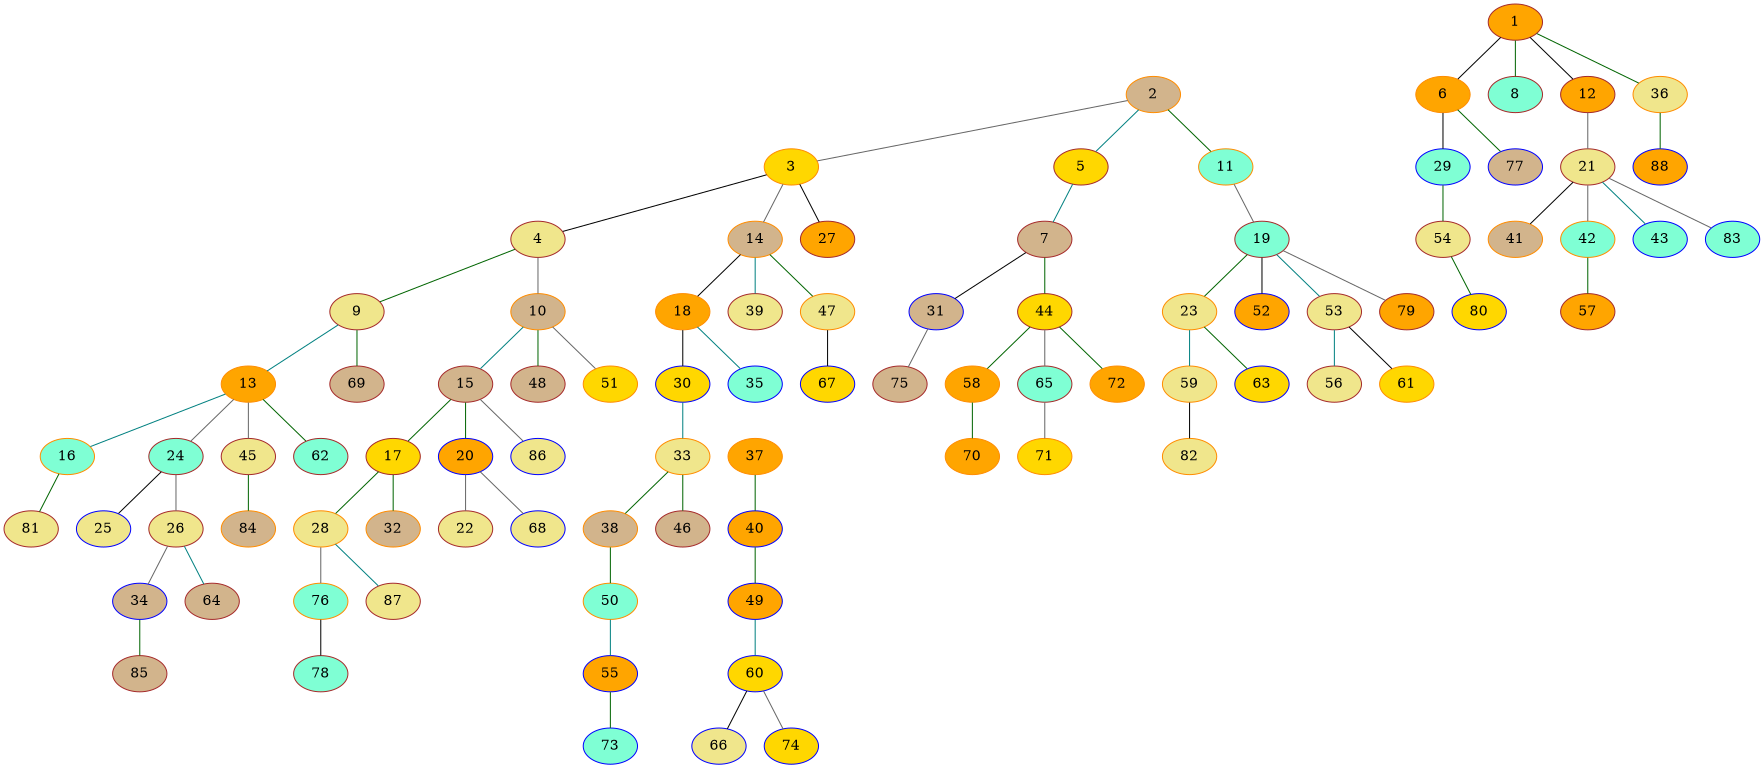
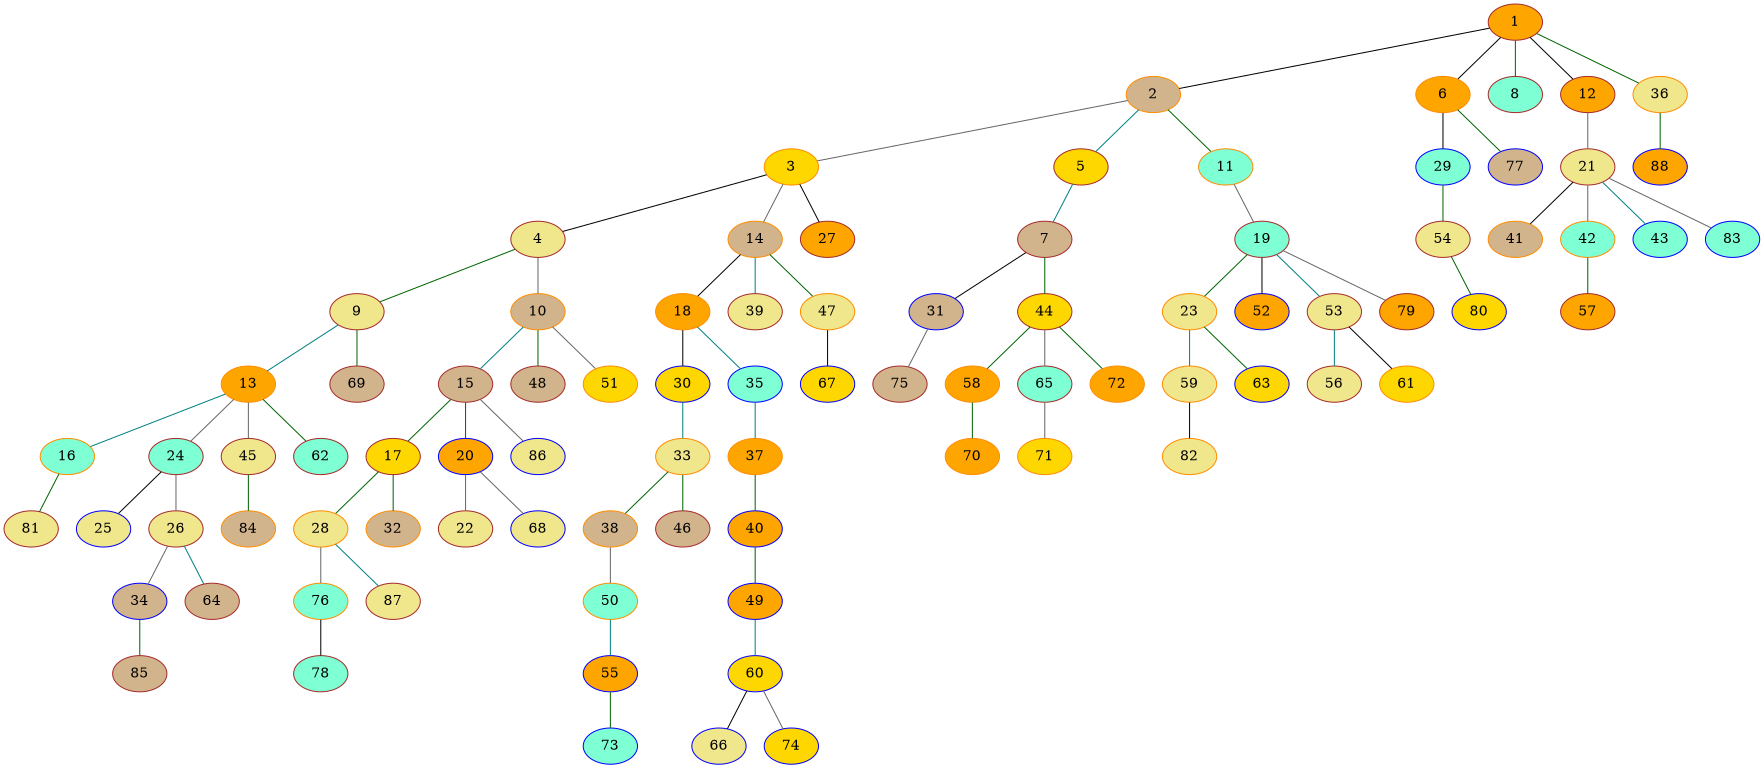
none -> (1334, 58)
none -> (755, 420)
(610, 565) -> (610, 565)
